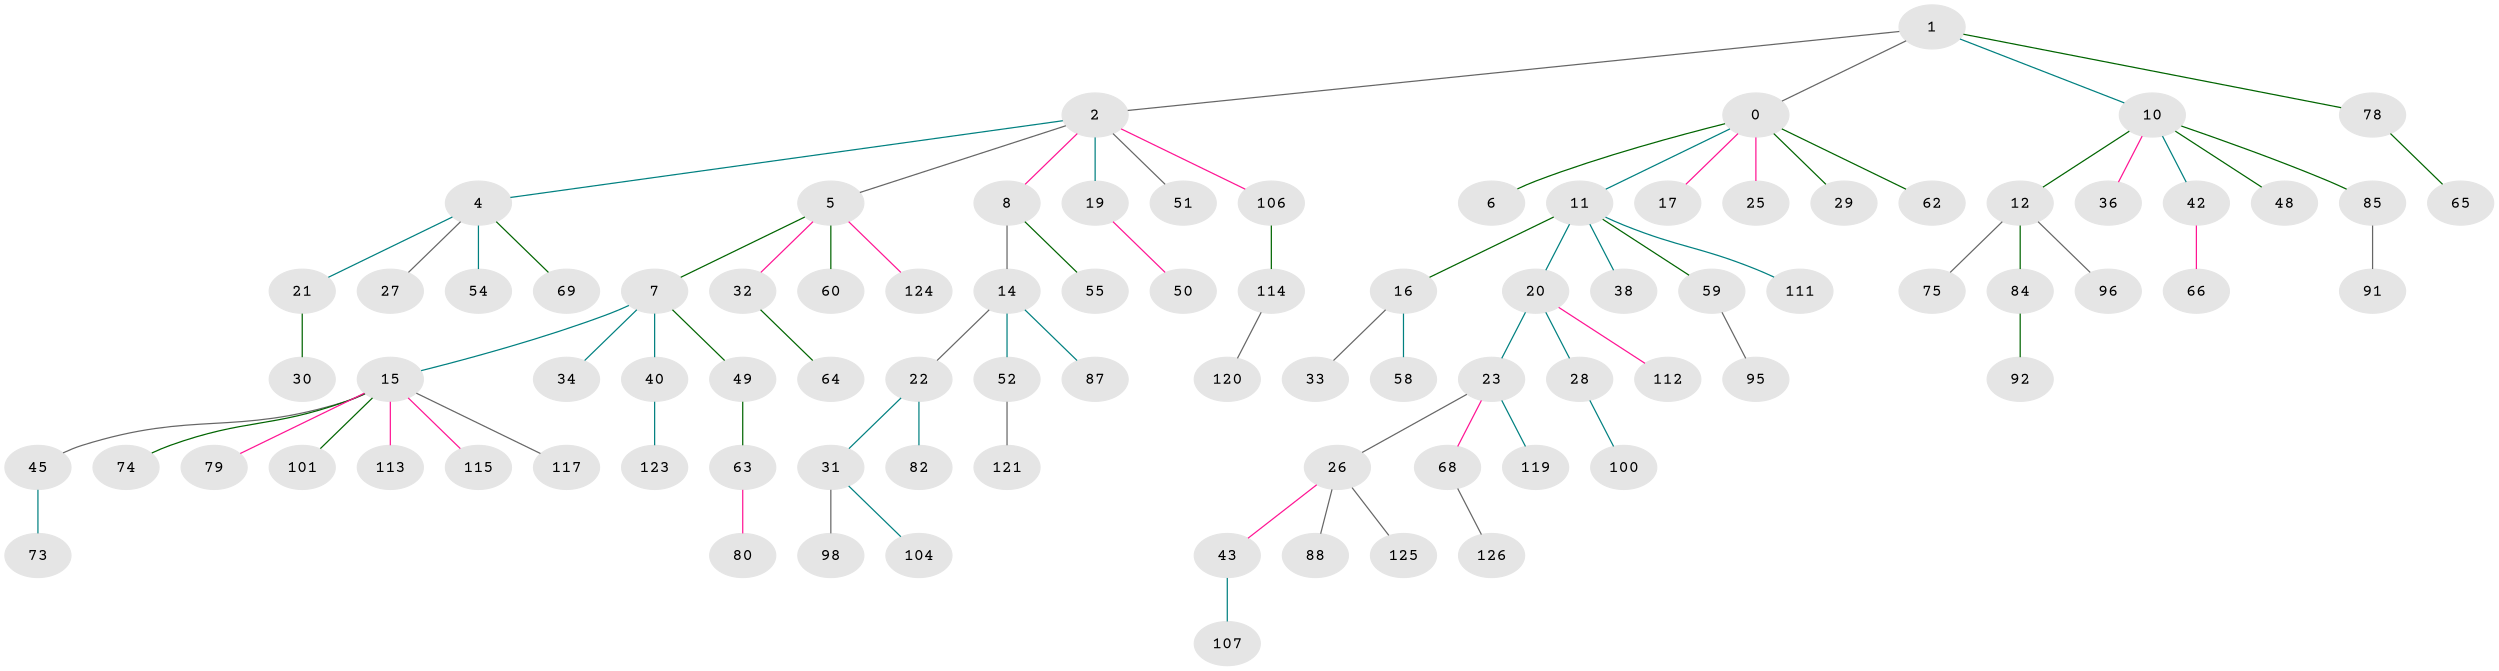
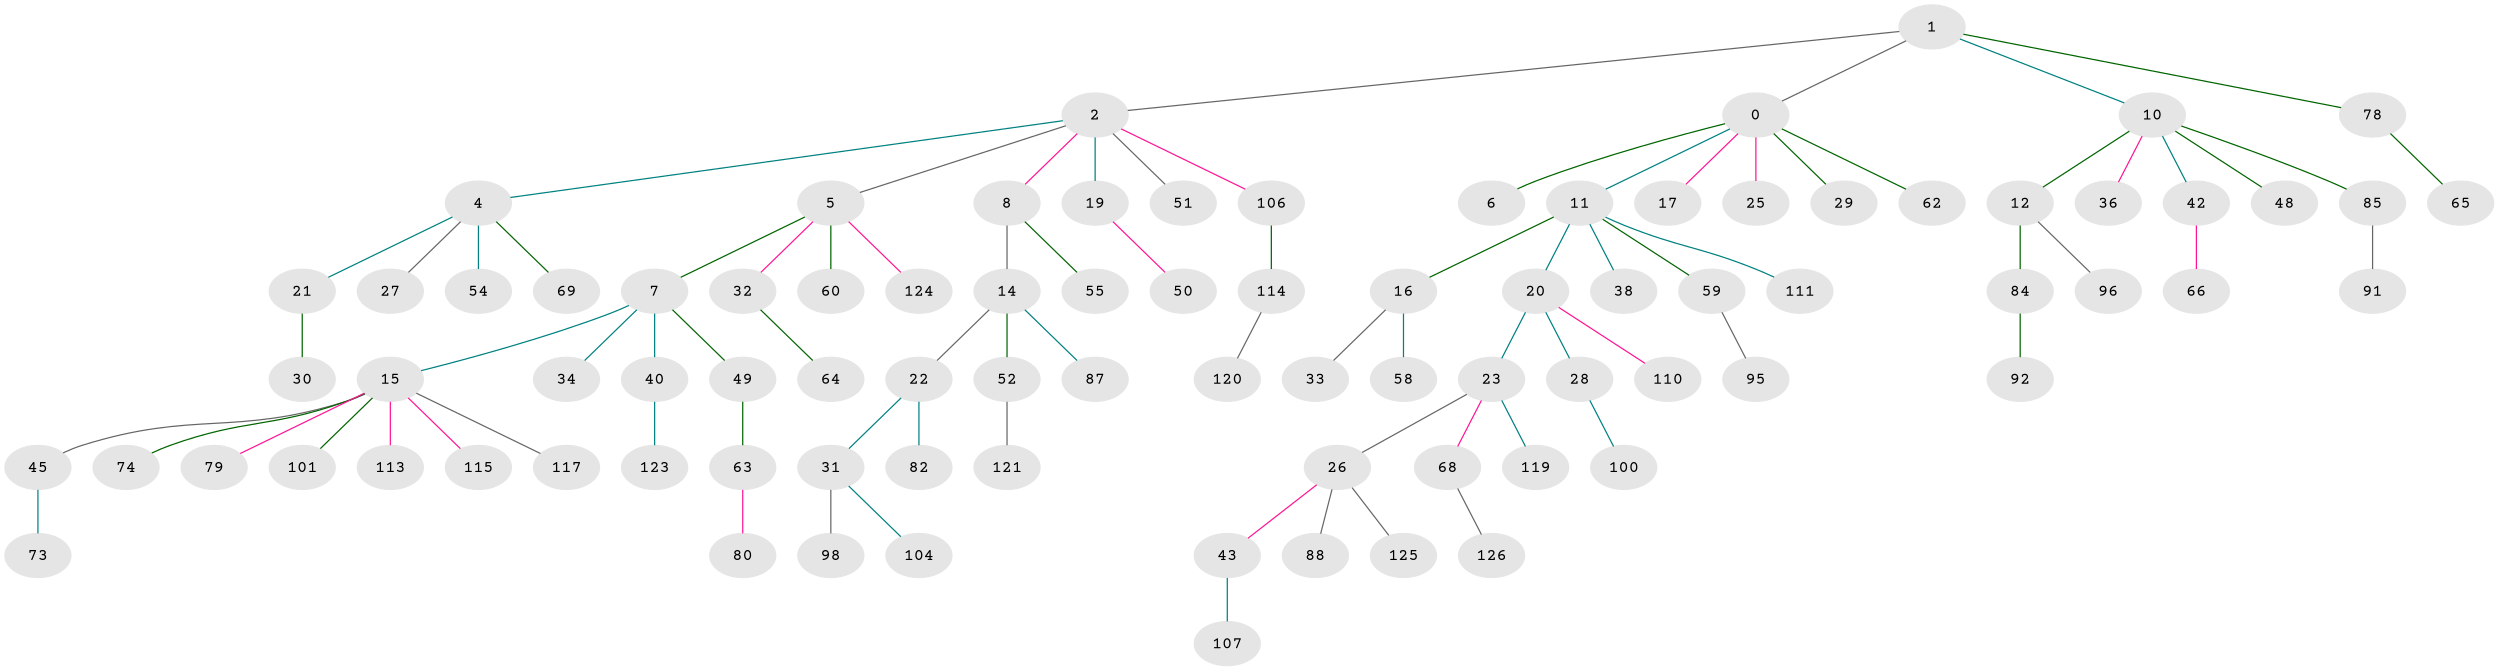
(1932, 291) -> none
(1007, 335) -> (1007, 335)
(1668, 379) -> (1668, 379)
